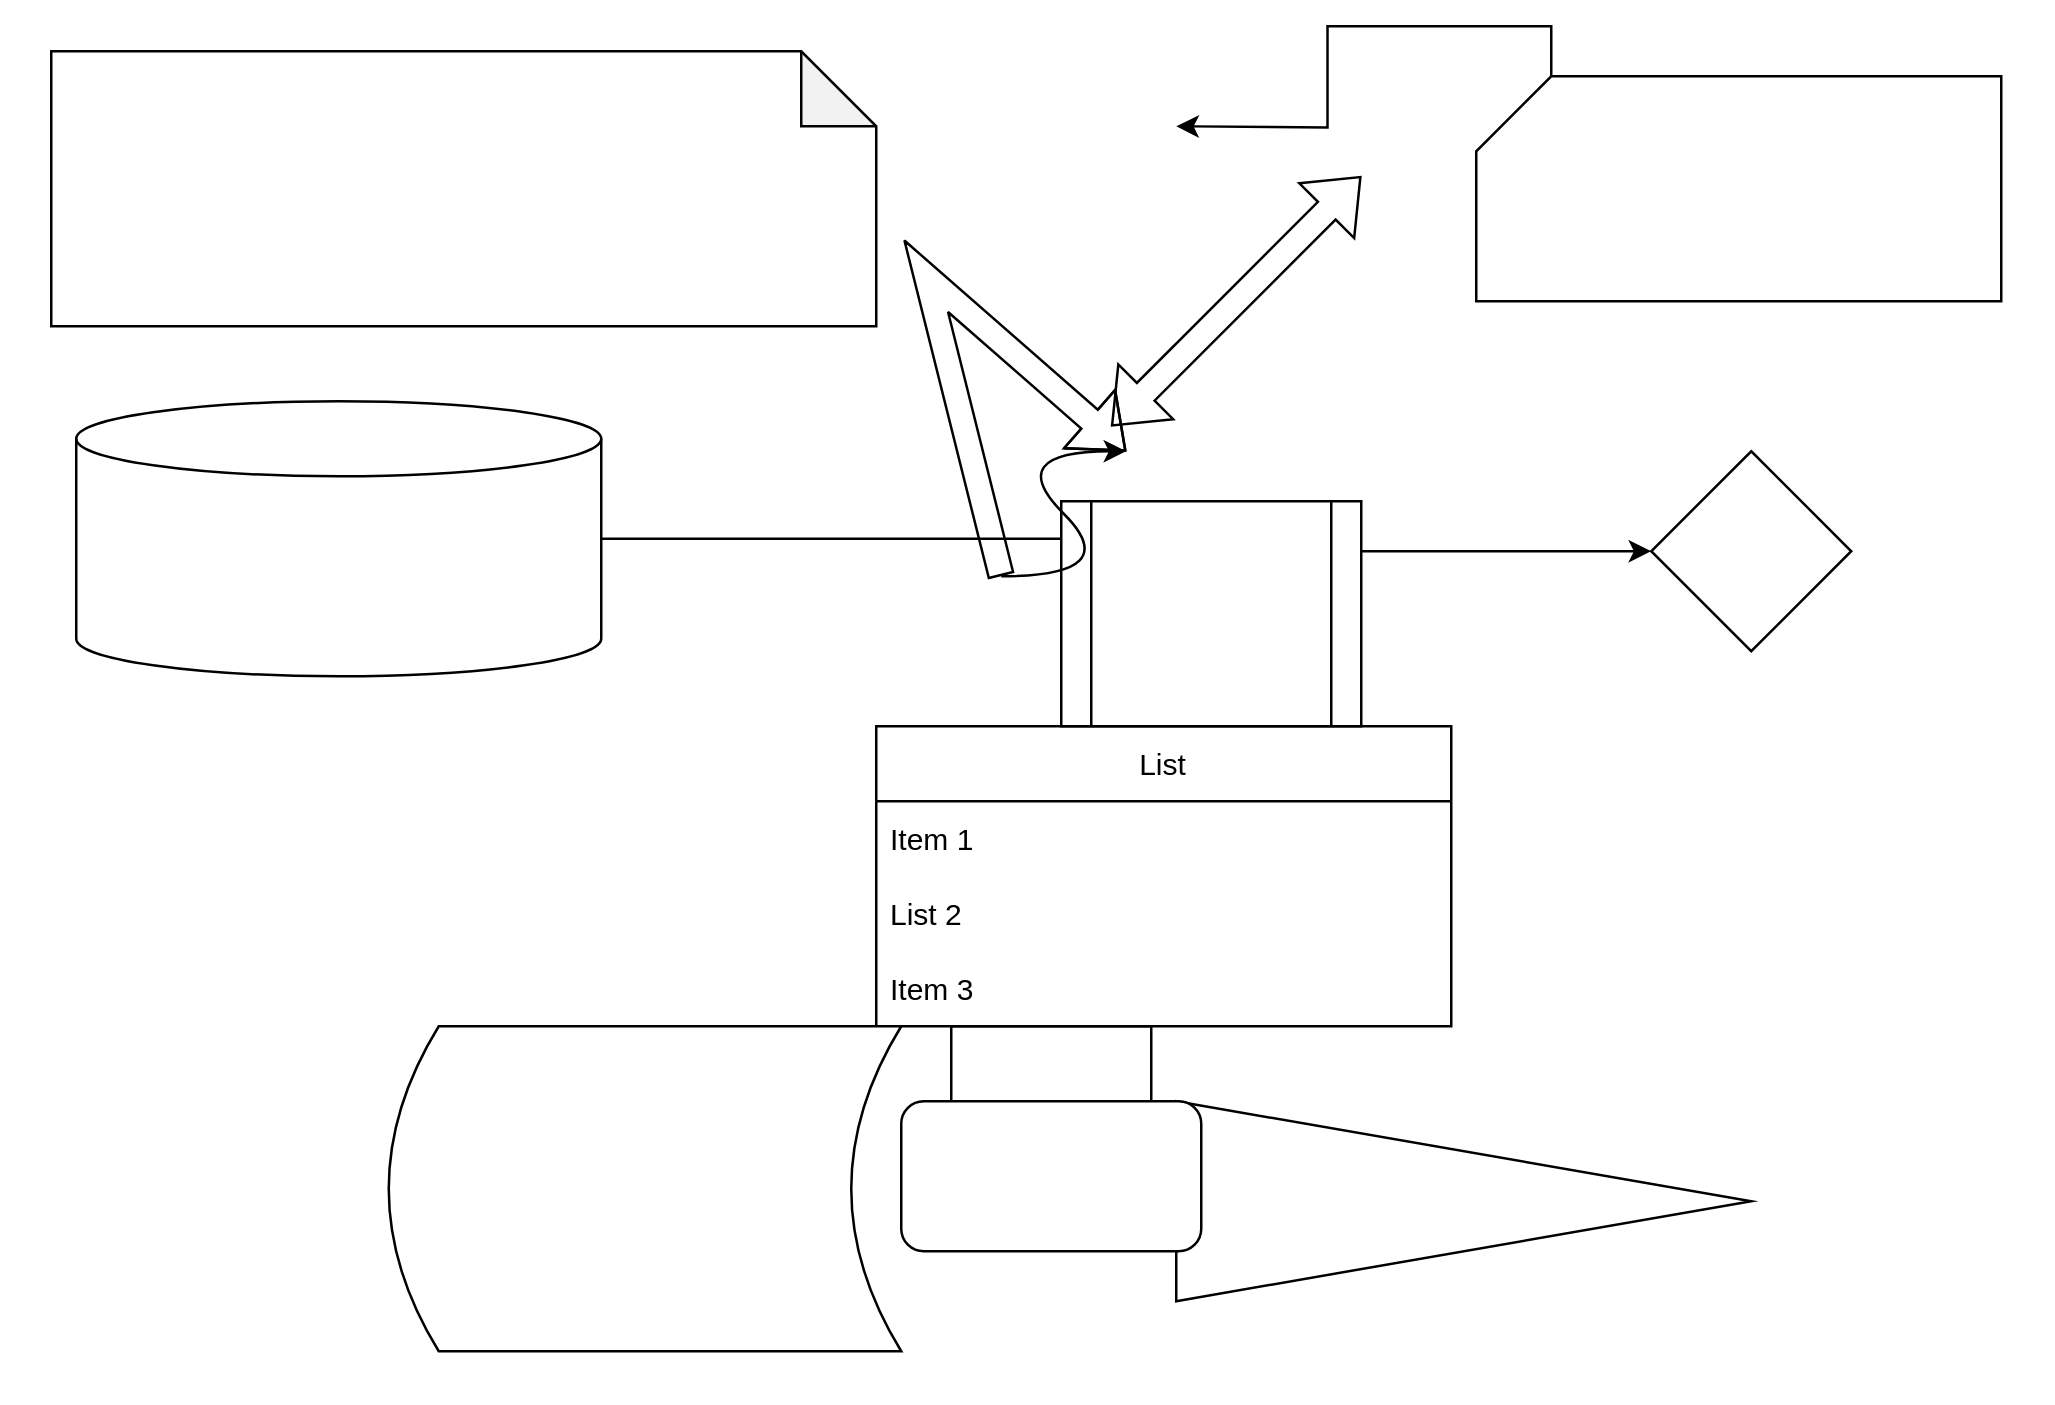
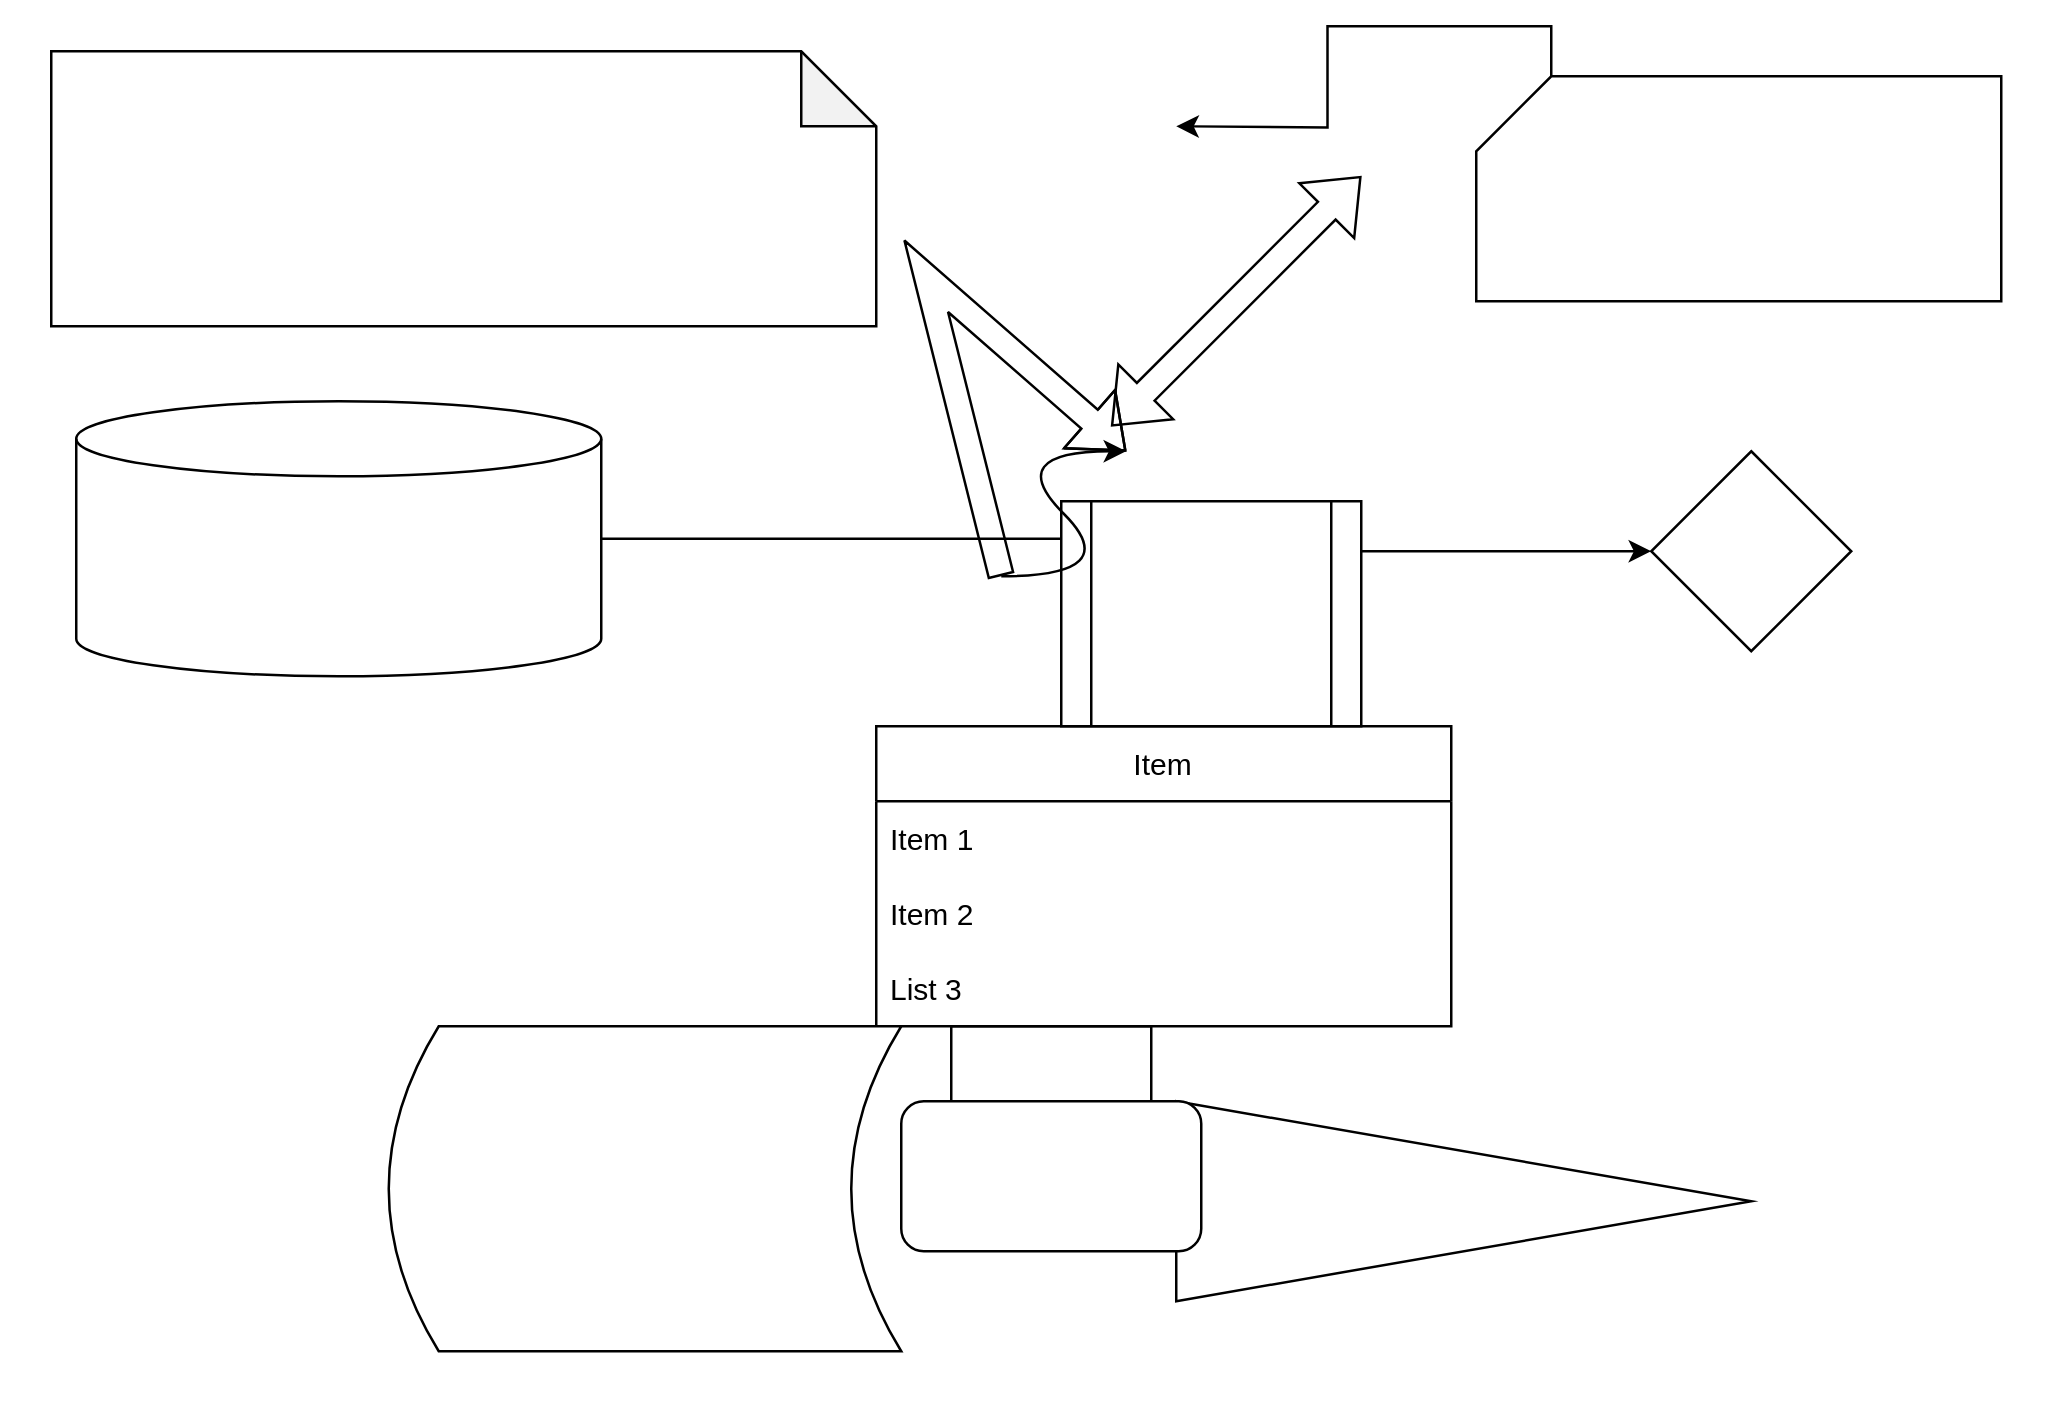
(1163, 765) -> (1163, 765)
(933, 915) -> (937, 915)
(937, 990) -> (933, 990)
